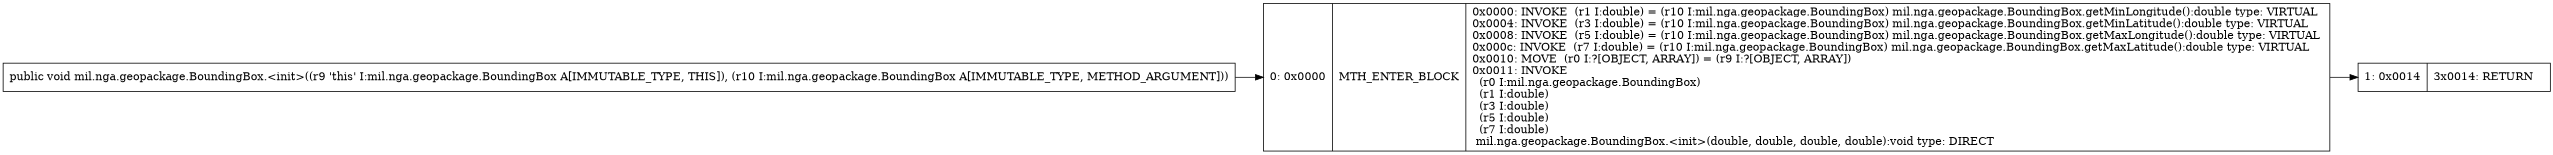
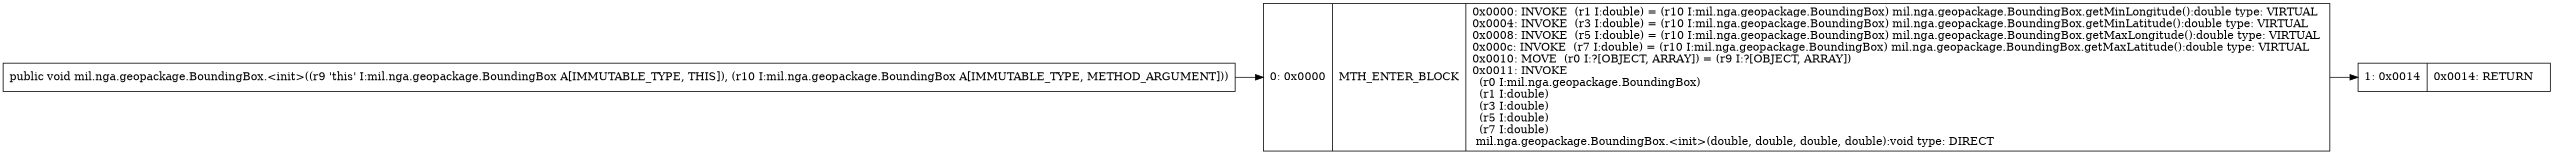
(2489, 77) -> (2489, 77)
